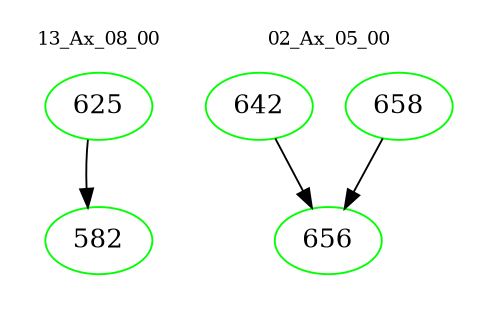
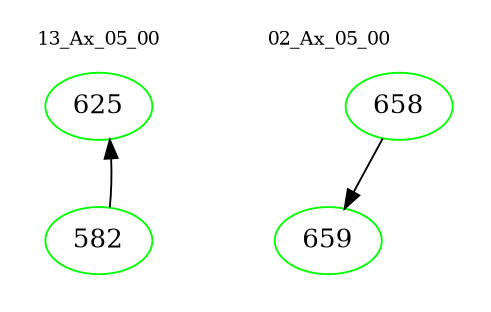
(99, 40) -> (99, 40)
(259, 106) -> none
(86, 164) -> (111, 183)
(328, 241) -> (328, 241)
